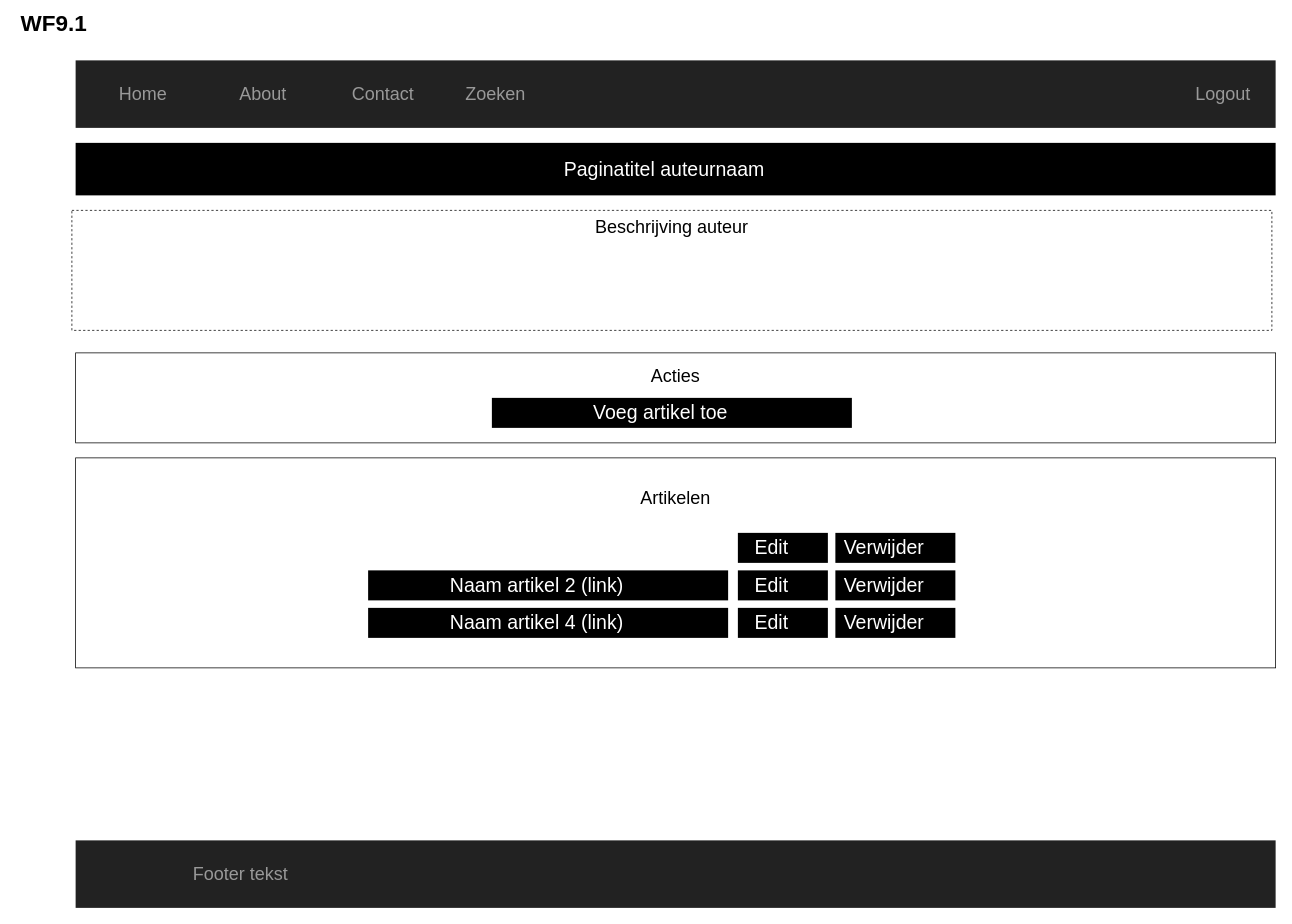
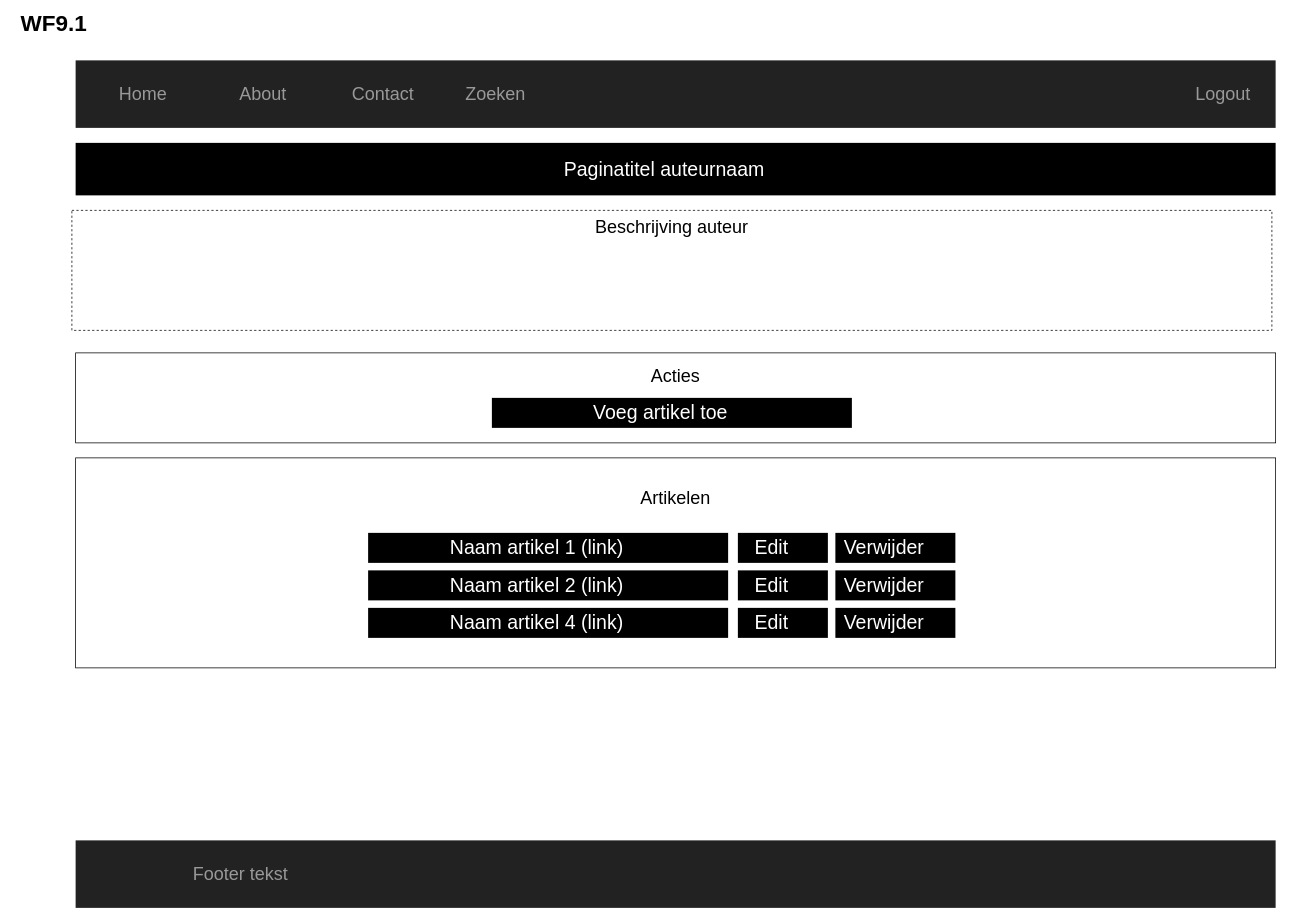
none -> (548, 548)
